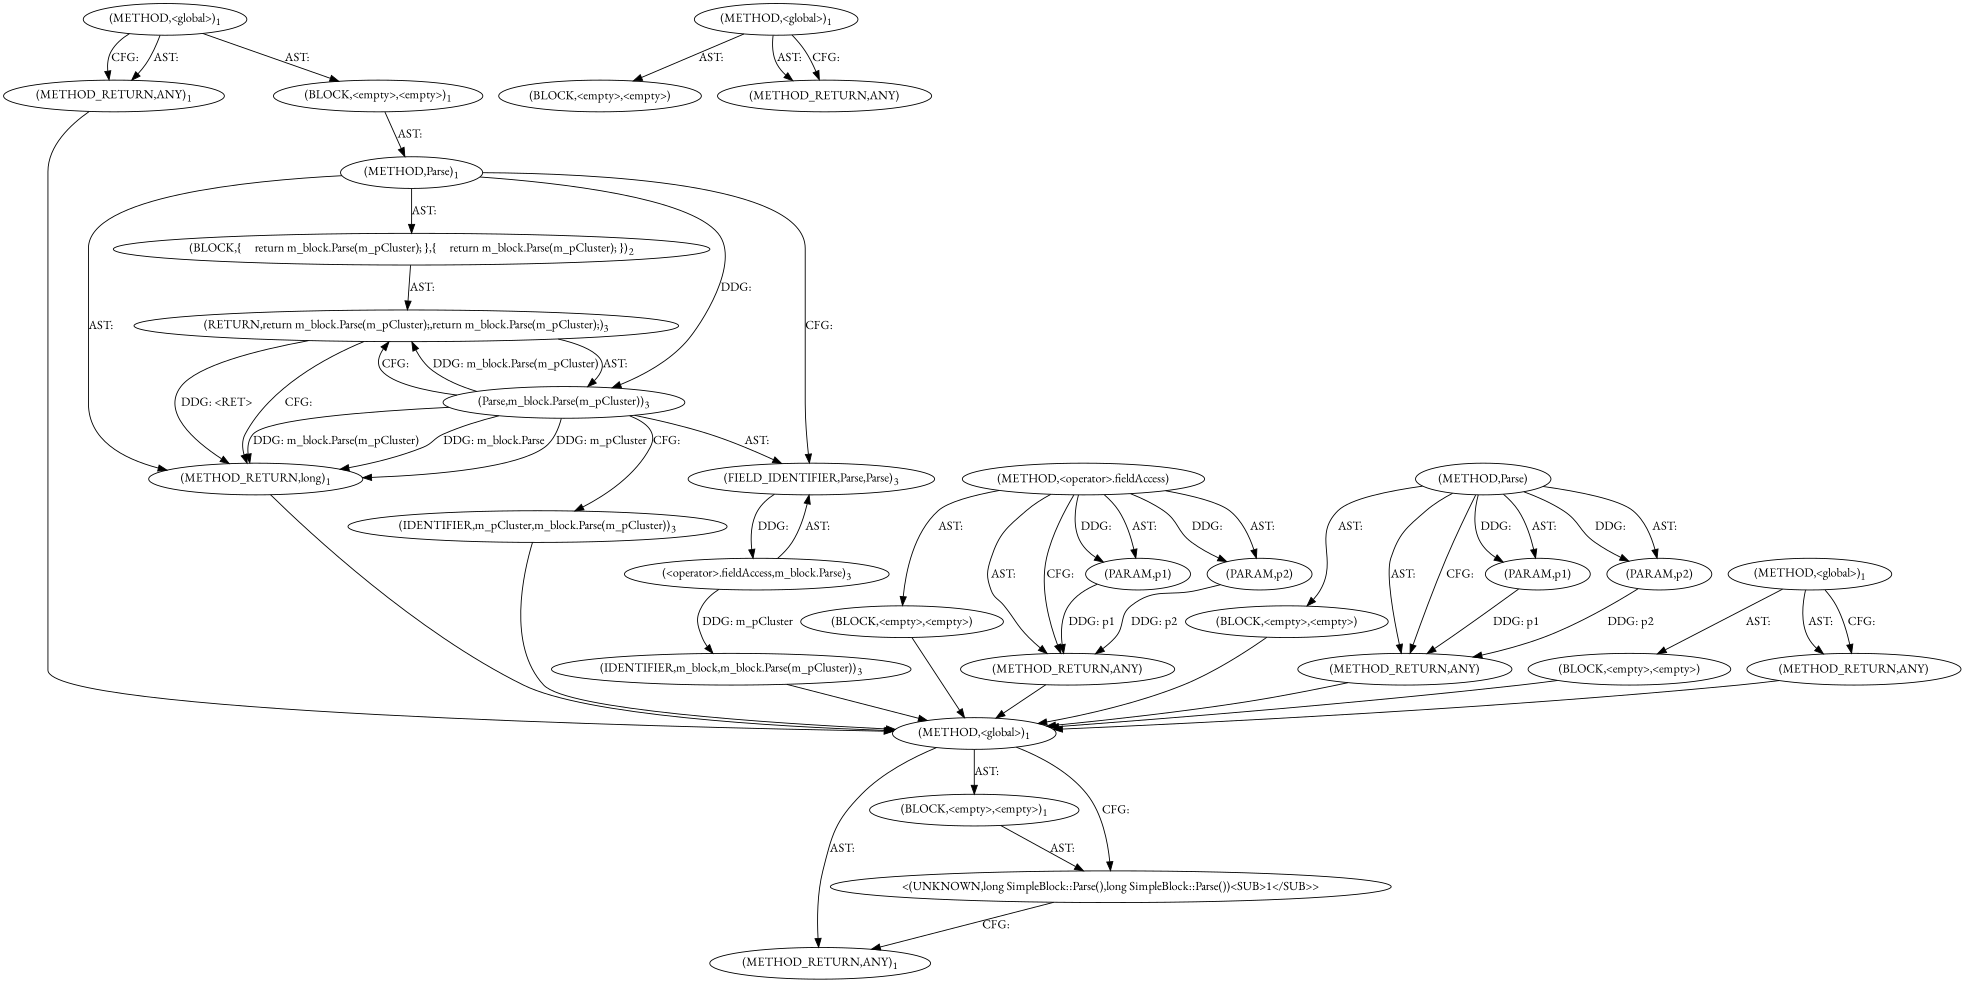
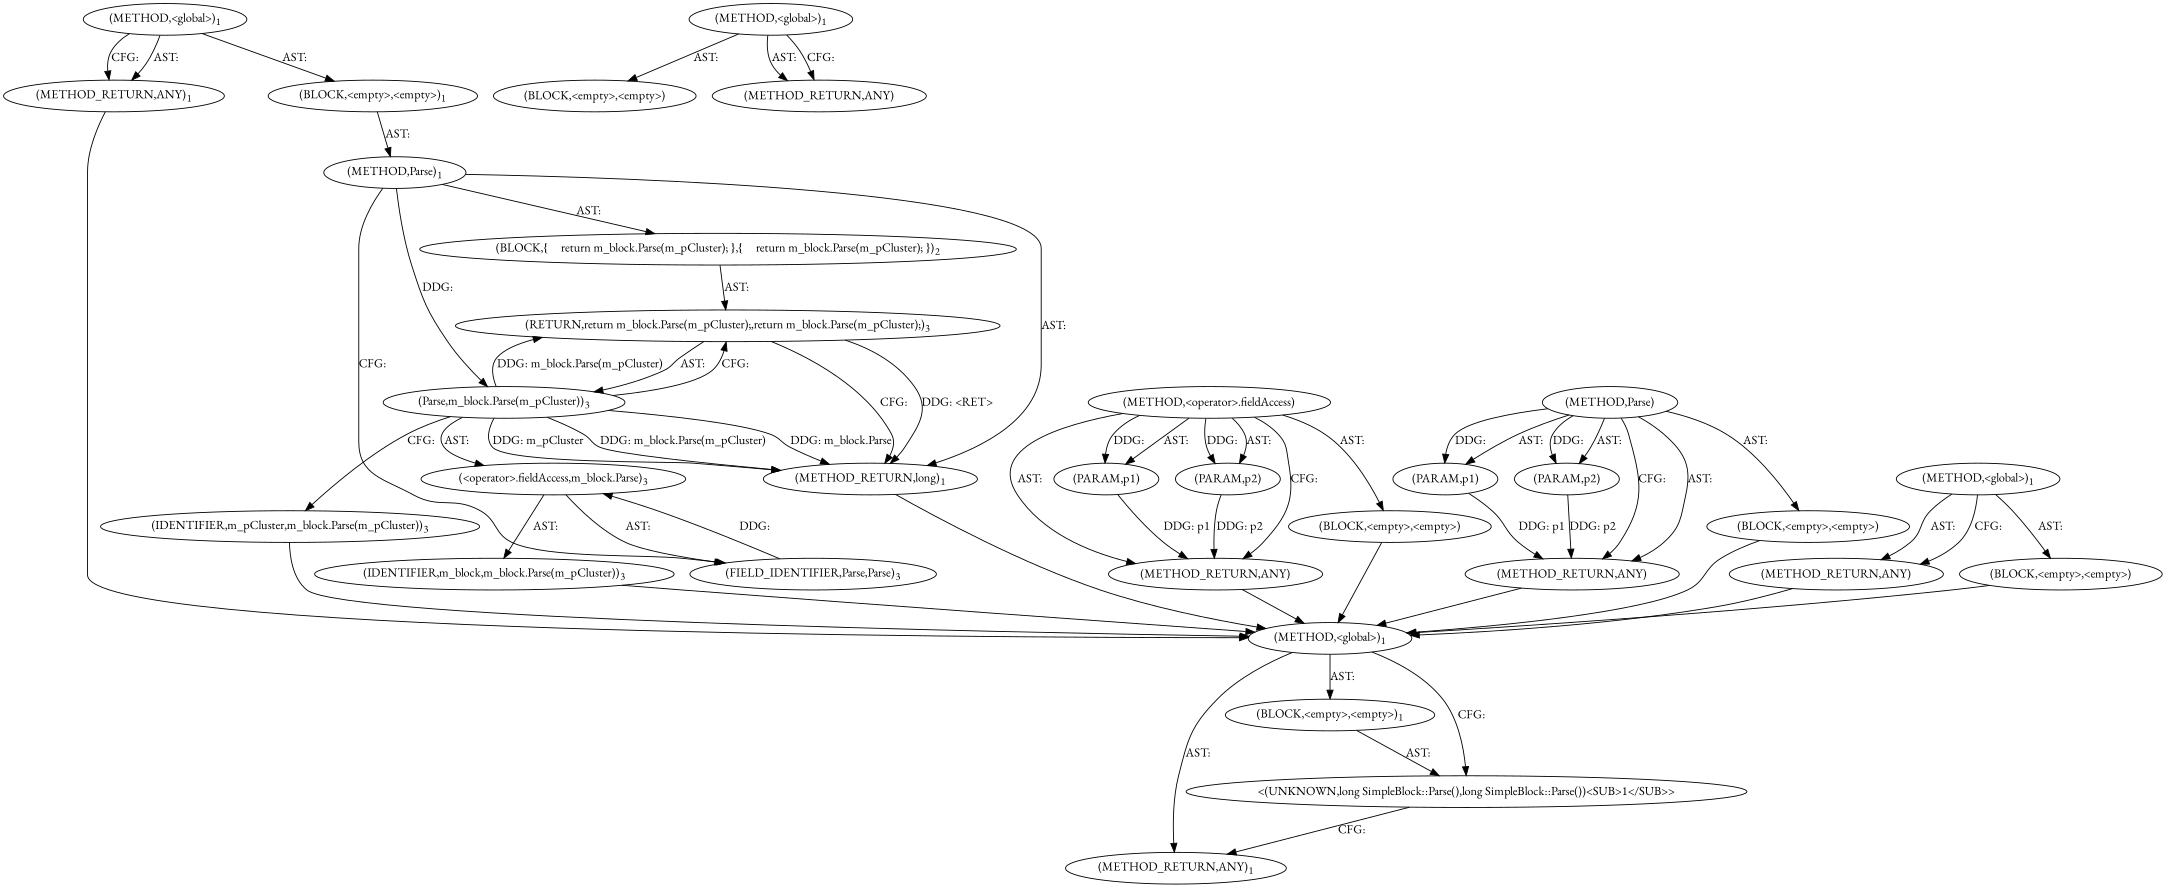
(705, 433) -> (443, 445)
(748, 622) -> (547, 527)
